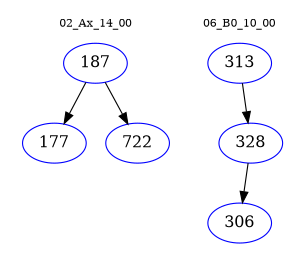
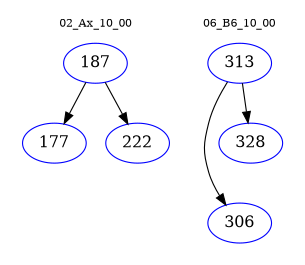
(96, 24) -> (96, 24)
(240, 24) -> (240, 24)
(138, 143) -> (138, 143)
(246, 177) -> (205, 138)
